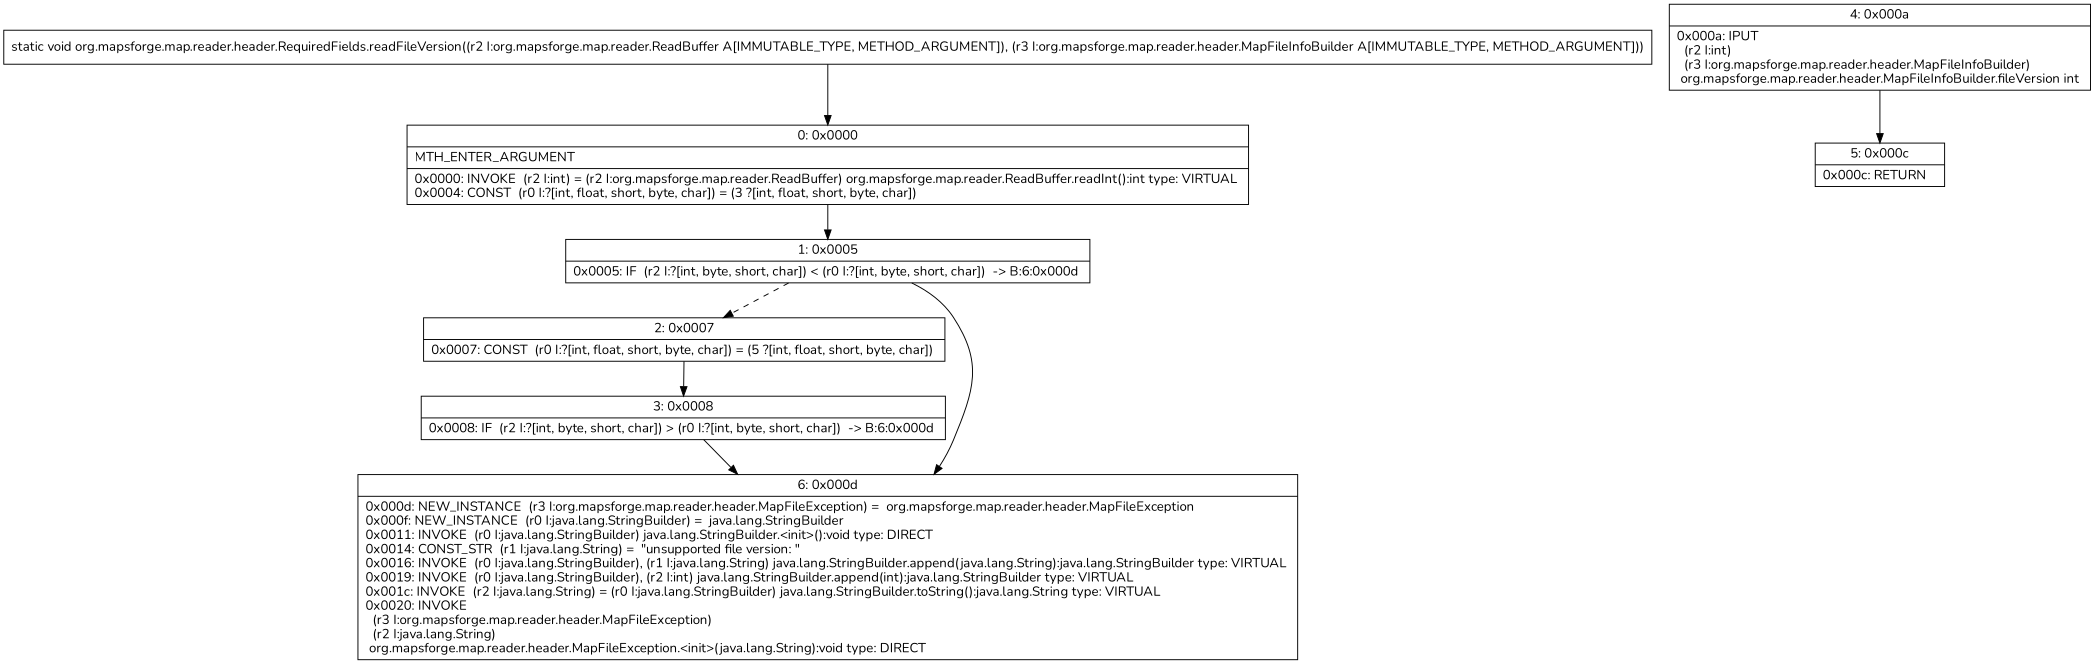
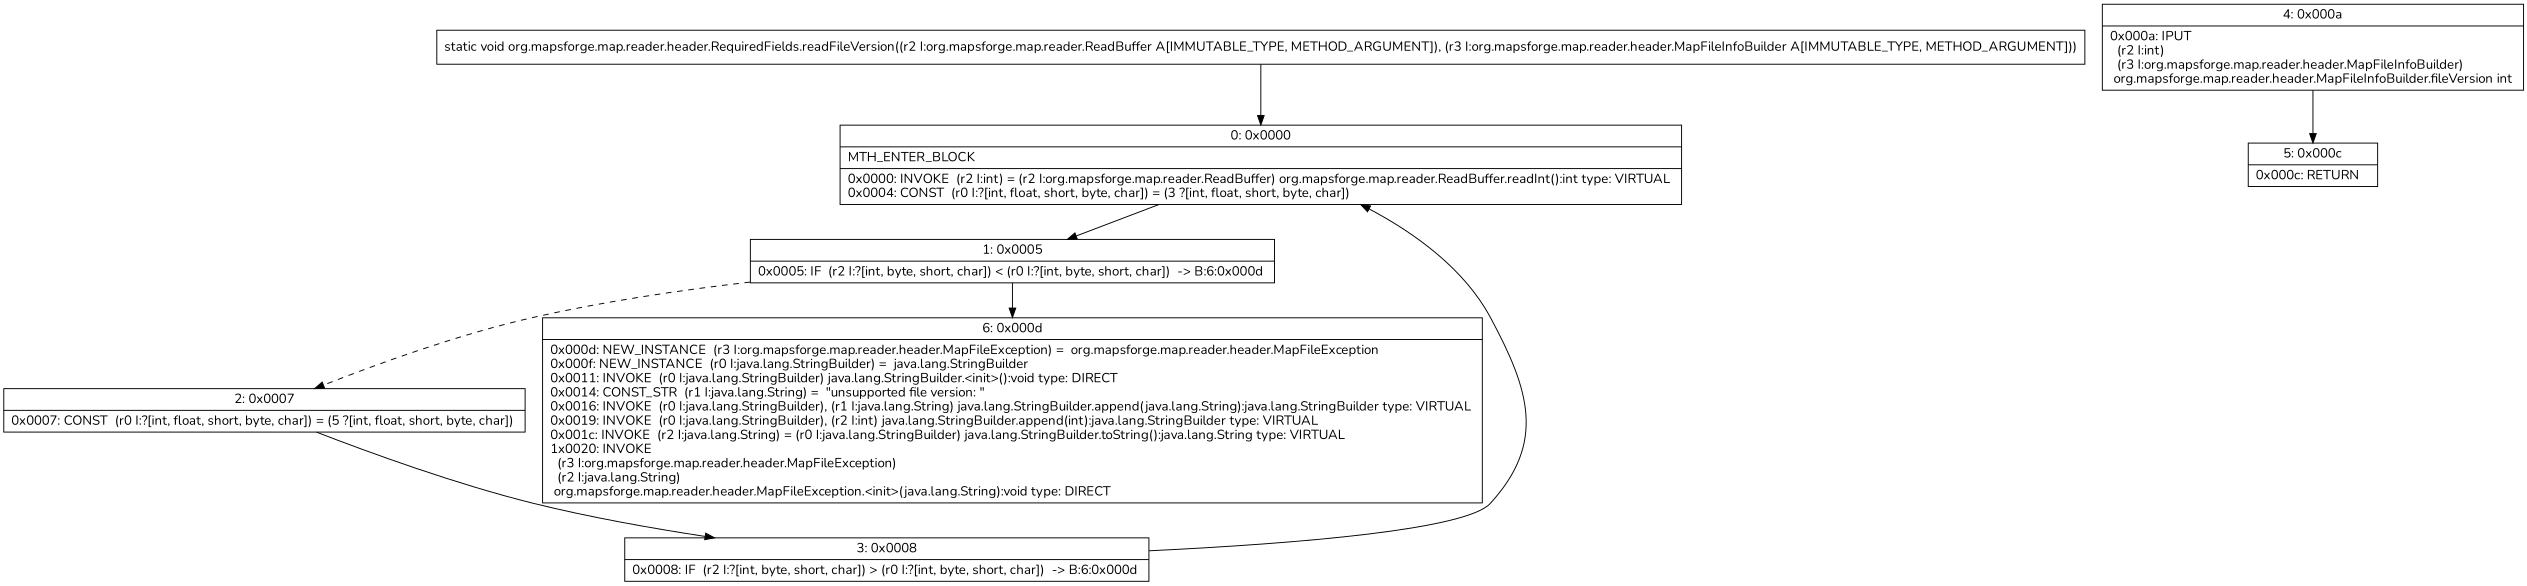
(495, 157) -> (912, 157)
(717, 454) -> (1497, 495)
(420, 606) -> (604, 449)
